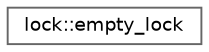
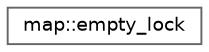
(105, 26) -> (105, 26)
